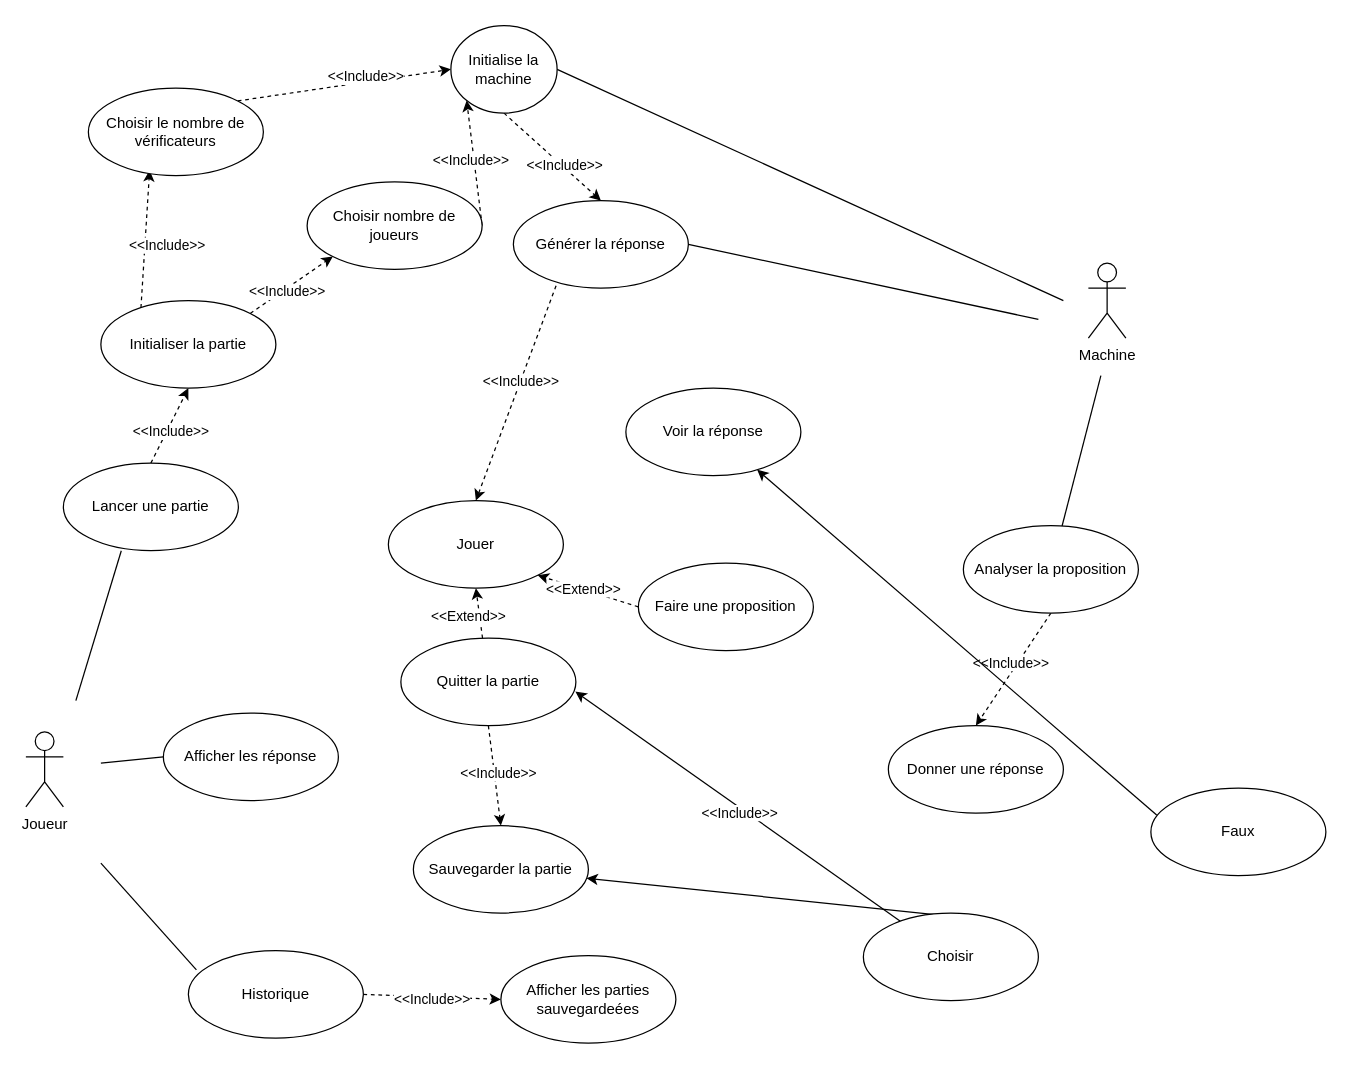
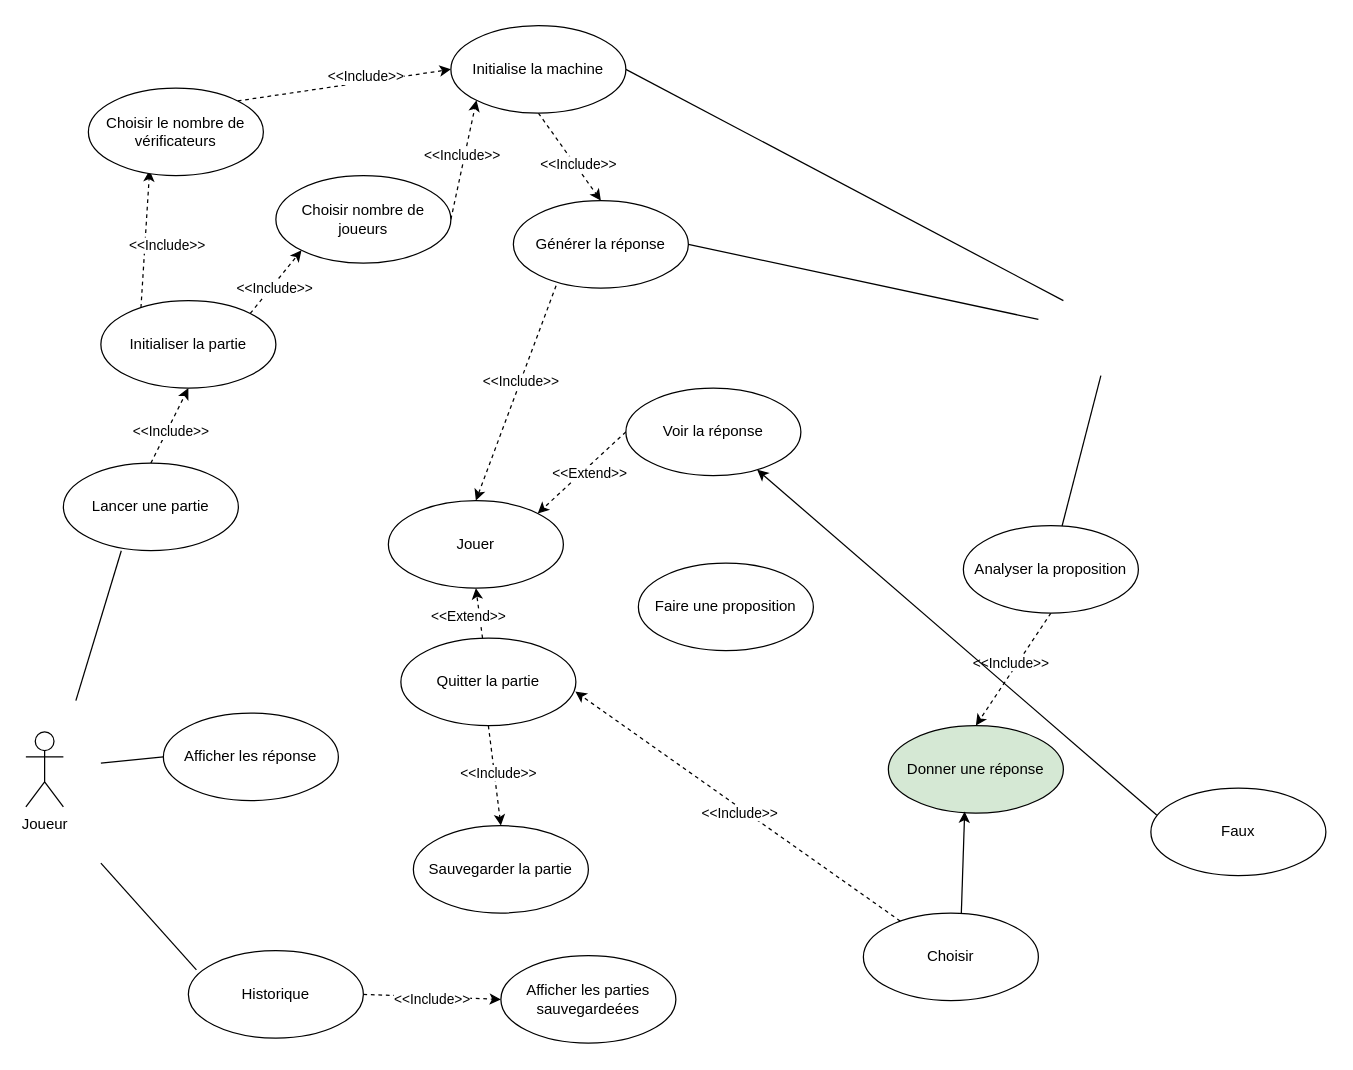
(504, 69) -> (538, 69)
(394, 226) -> (363, 219)
(1107, 301) -> none
none -> (584, 470)
(582, 589) -> none
(659, 751) -> (659, 751)
(976, 769) -> (976, 769)
(738, 894) -> (963, 867)
